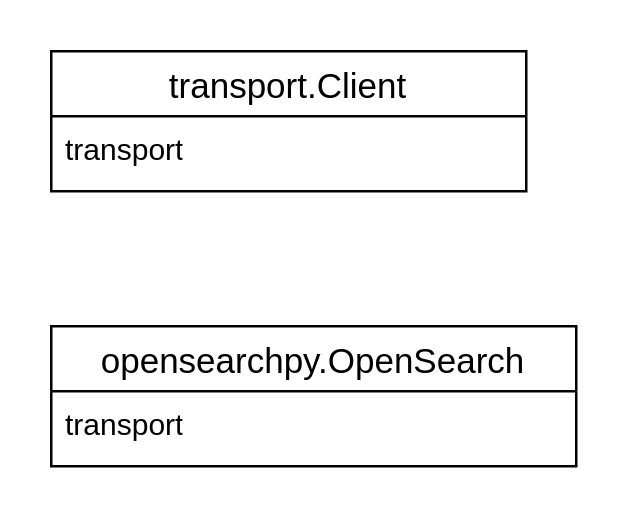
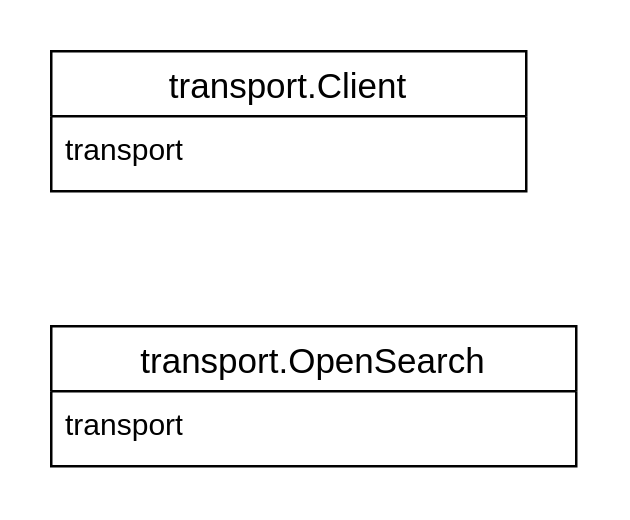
(313, 361) -> (313, 361)
